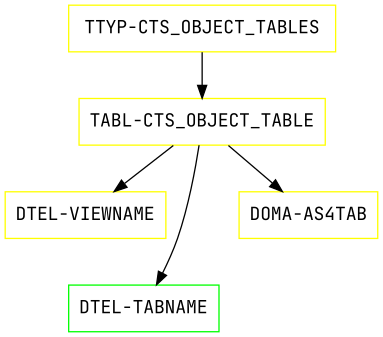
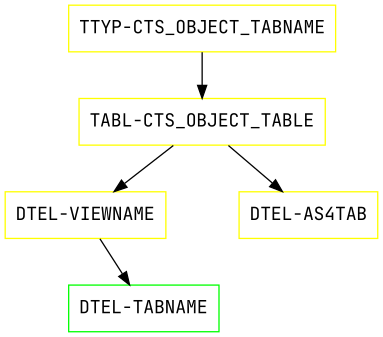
(202, 29) -> (202, 29)
(186, 211) -> (111, 256)
(308, 215) -> (308, 215)
